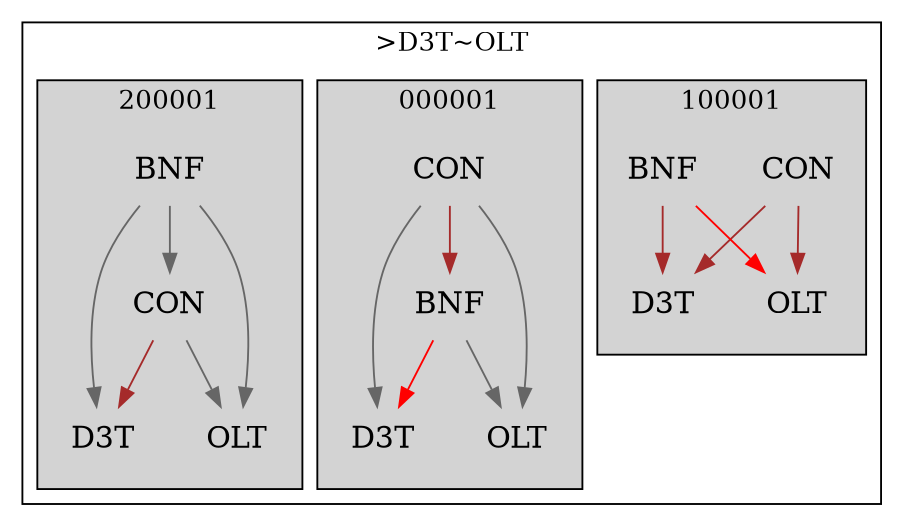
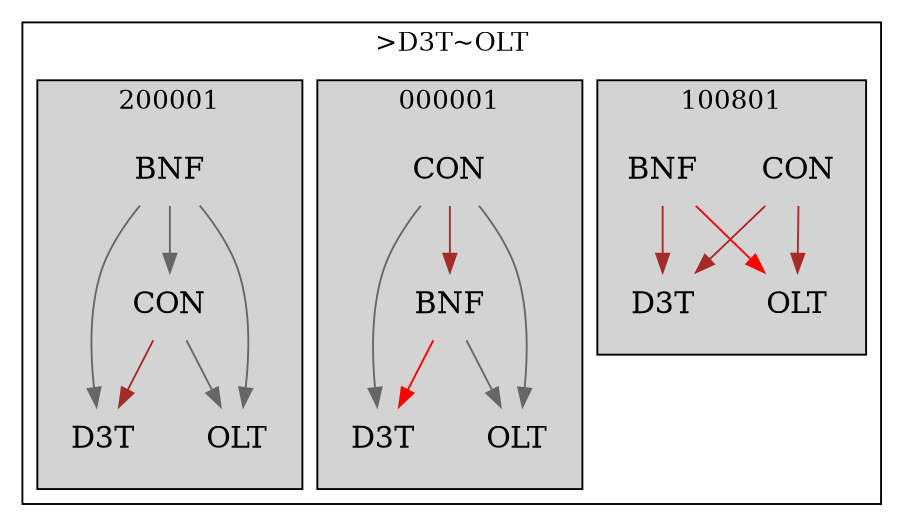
(732, 102) -> (732, 102)
